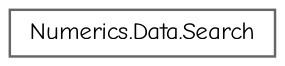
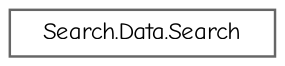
(142, 33) -> (142, 33)
